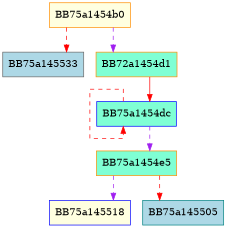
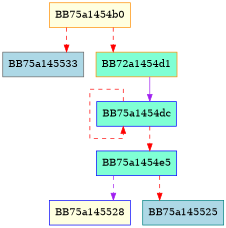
(113, 36) -> (113, 36)
(150, 86) -> (150, 86)
(150, 135) -> (150, 135)
(137, 163) -> (137, 163)
(90, 213) -> (90, 213)
(183, 213) -> (183, 213)
